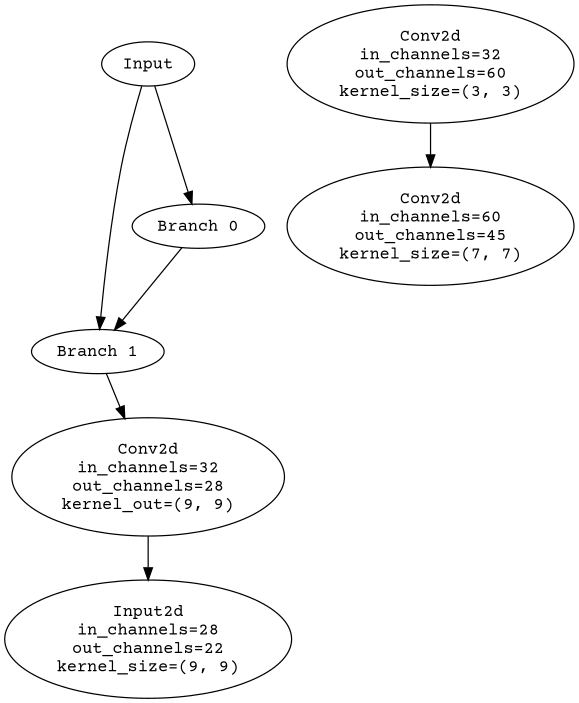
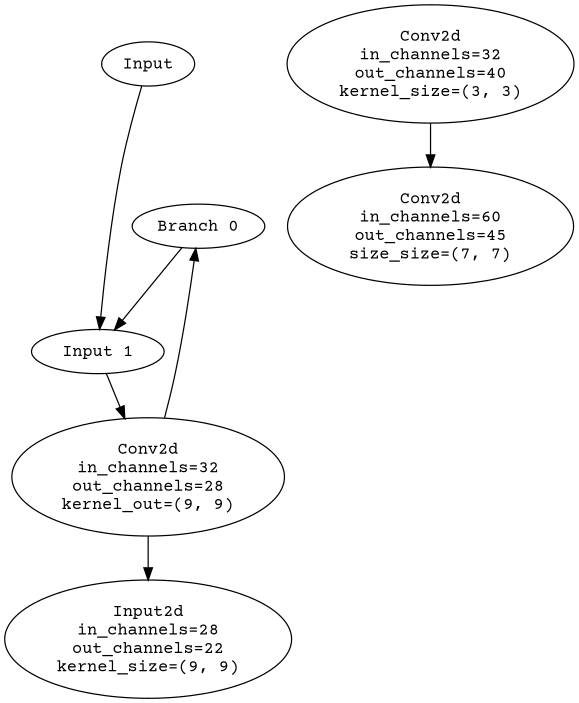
(431, 64) -> (431, 64)
(171, 139) -> (182, 340)
(431, 226) -> (431, 226)
(98, 352) -> (98, 352)
